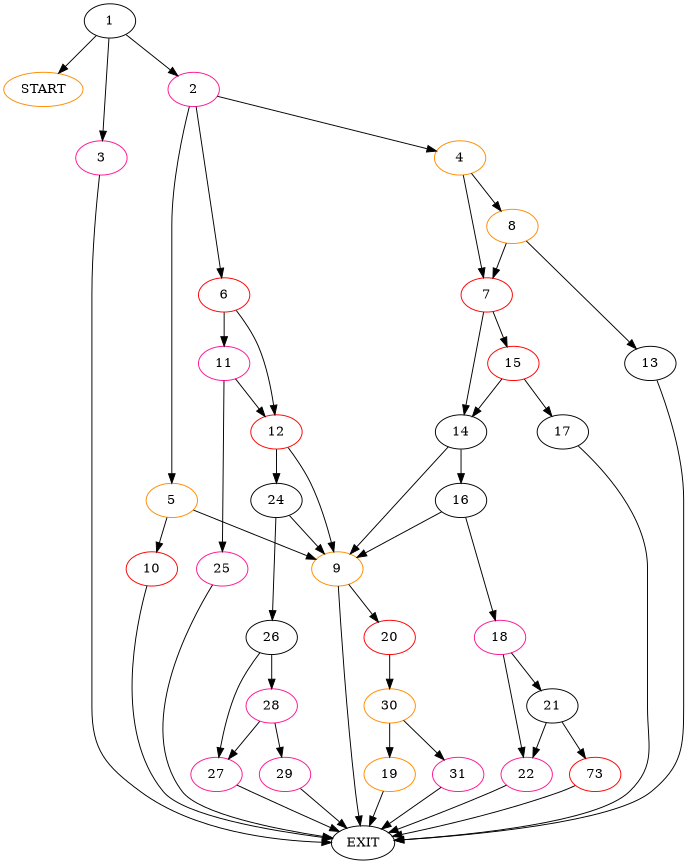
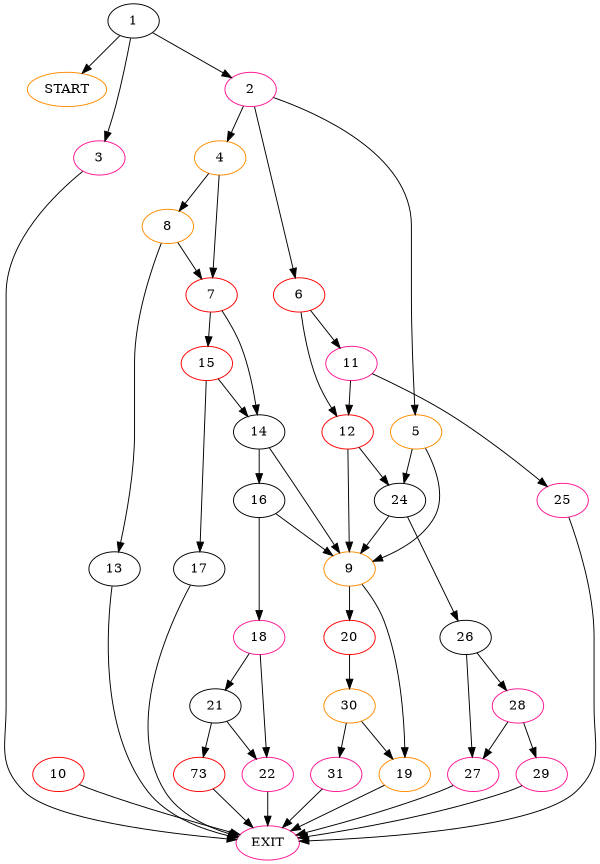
(163, 530) -> (409, 461)
(347, 701) -> (396, 662)
(363, 843) -> (268, 843)
